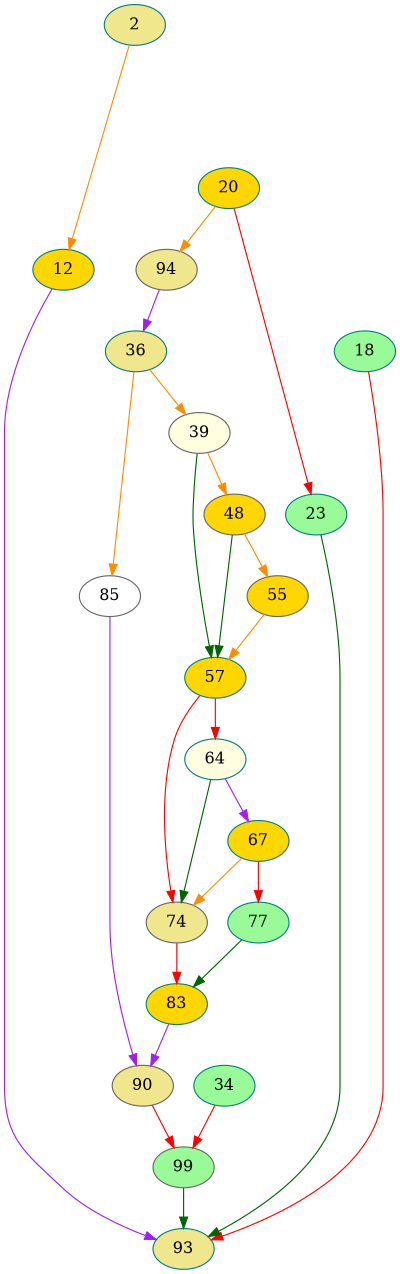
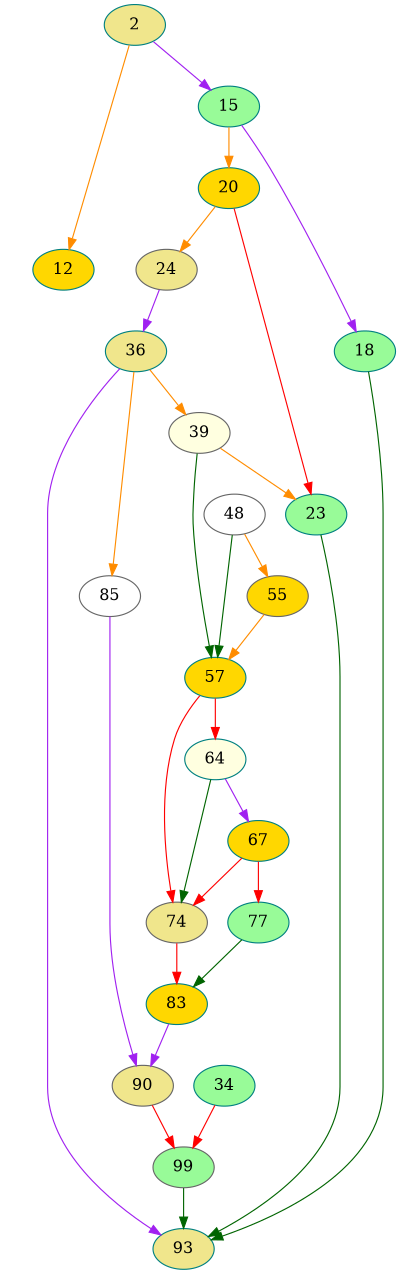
none -> (229, 107)
(167, 270) -> (167, 270)
(215, 469) -> (253, 471)
(235, 515) -> (235, 515)
(5, 792) -> (48, 809)
(383, 845) -> (383, 845)
(222, 878) -> (222, 878)
